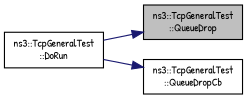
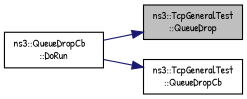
(54, 50) -> (54, 50)
